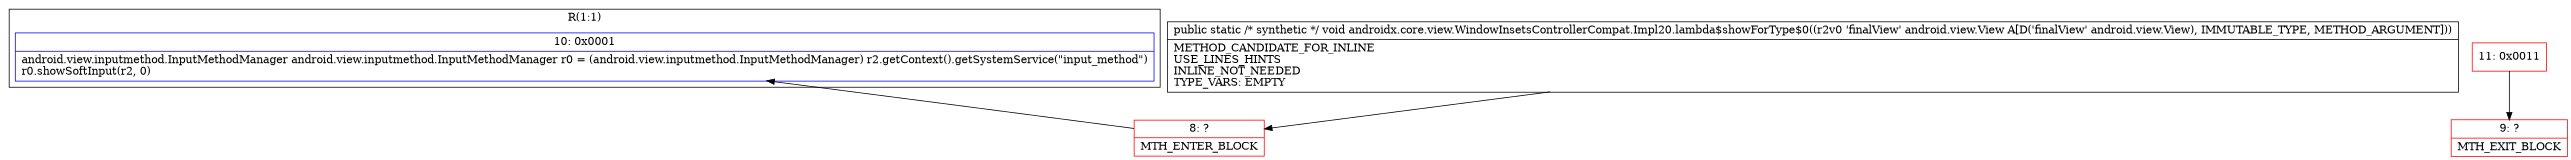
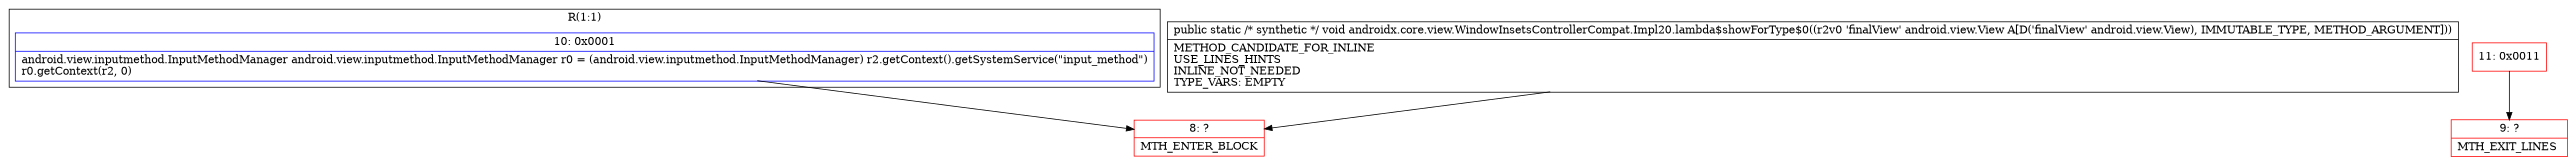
(86, 72) -> (77, 72)
(954, 105) -> (942, 105)
(2509, 147) -> (2507, 147)
